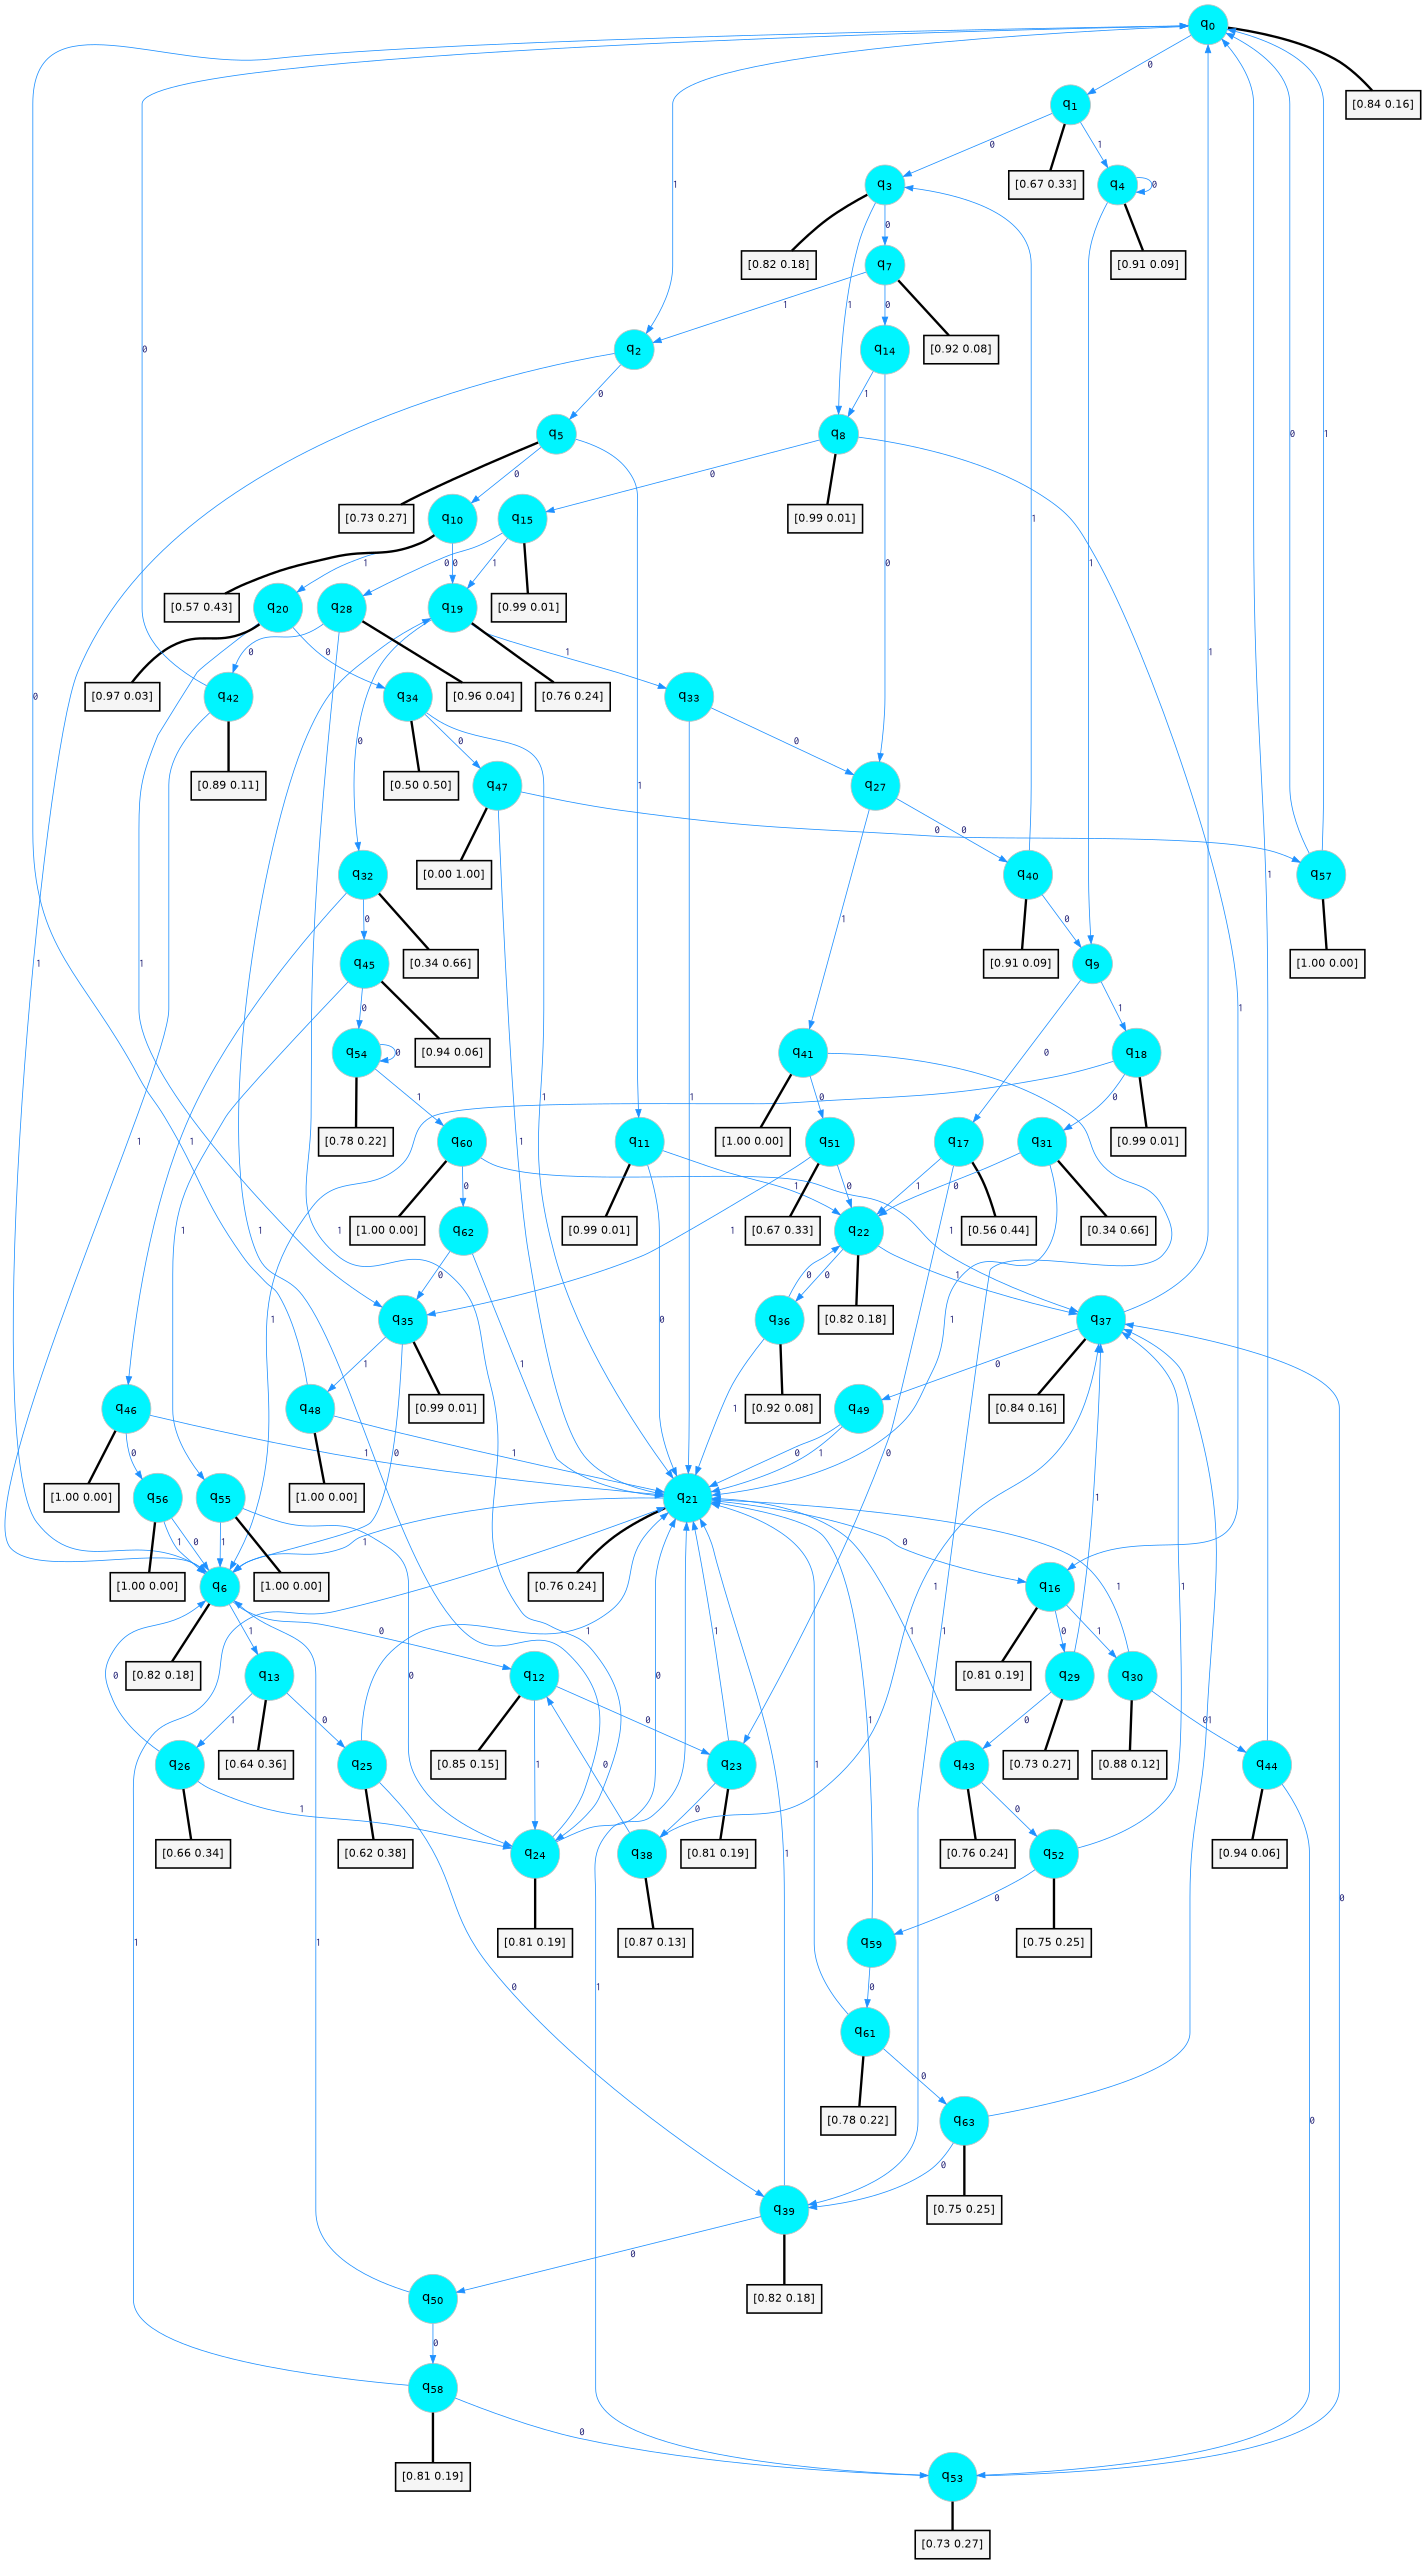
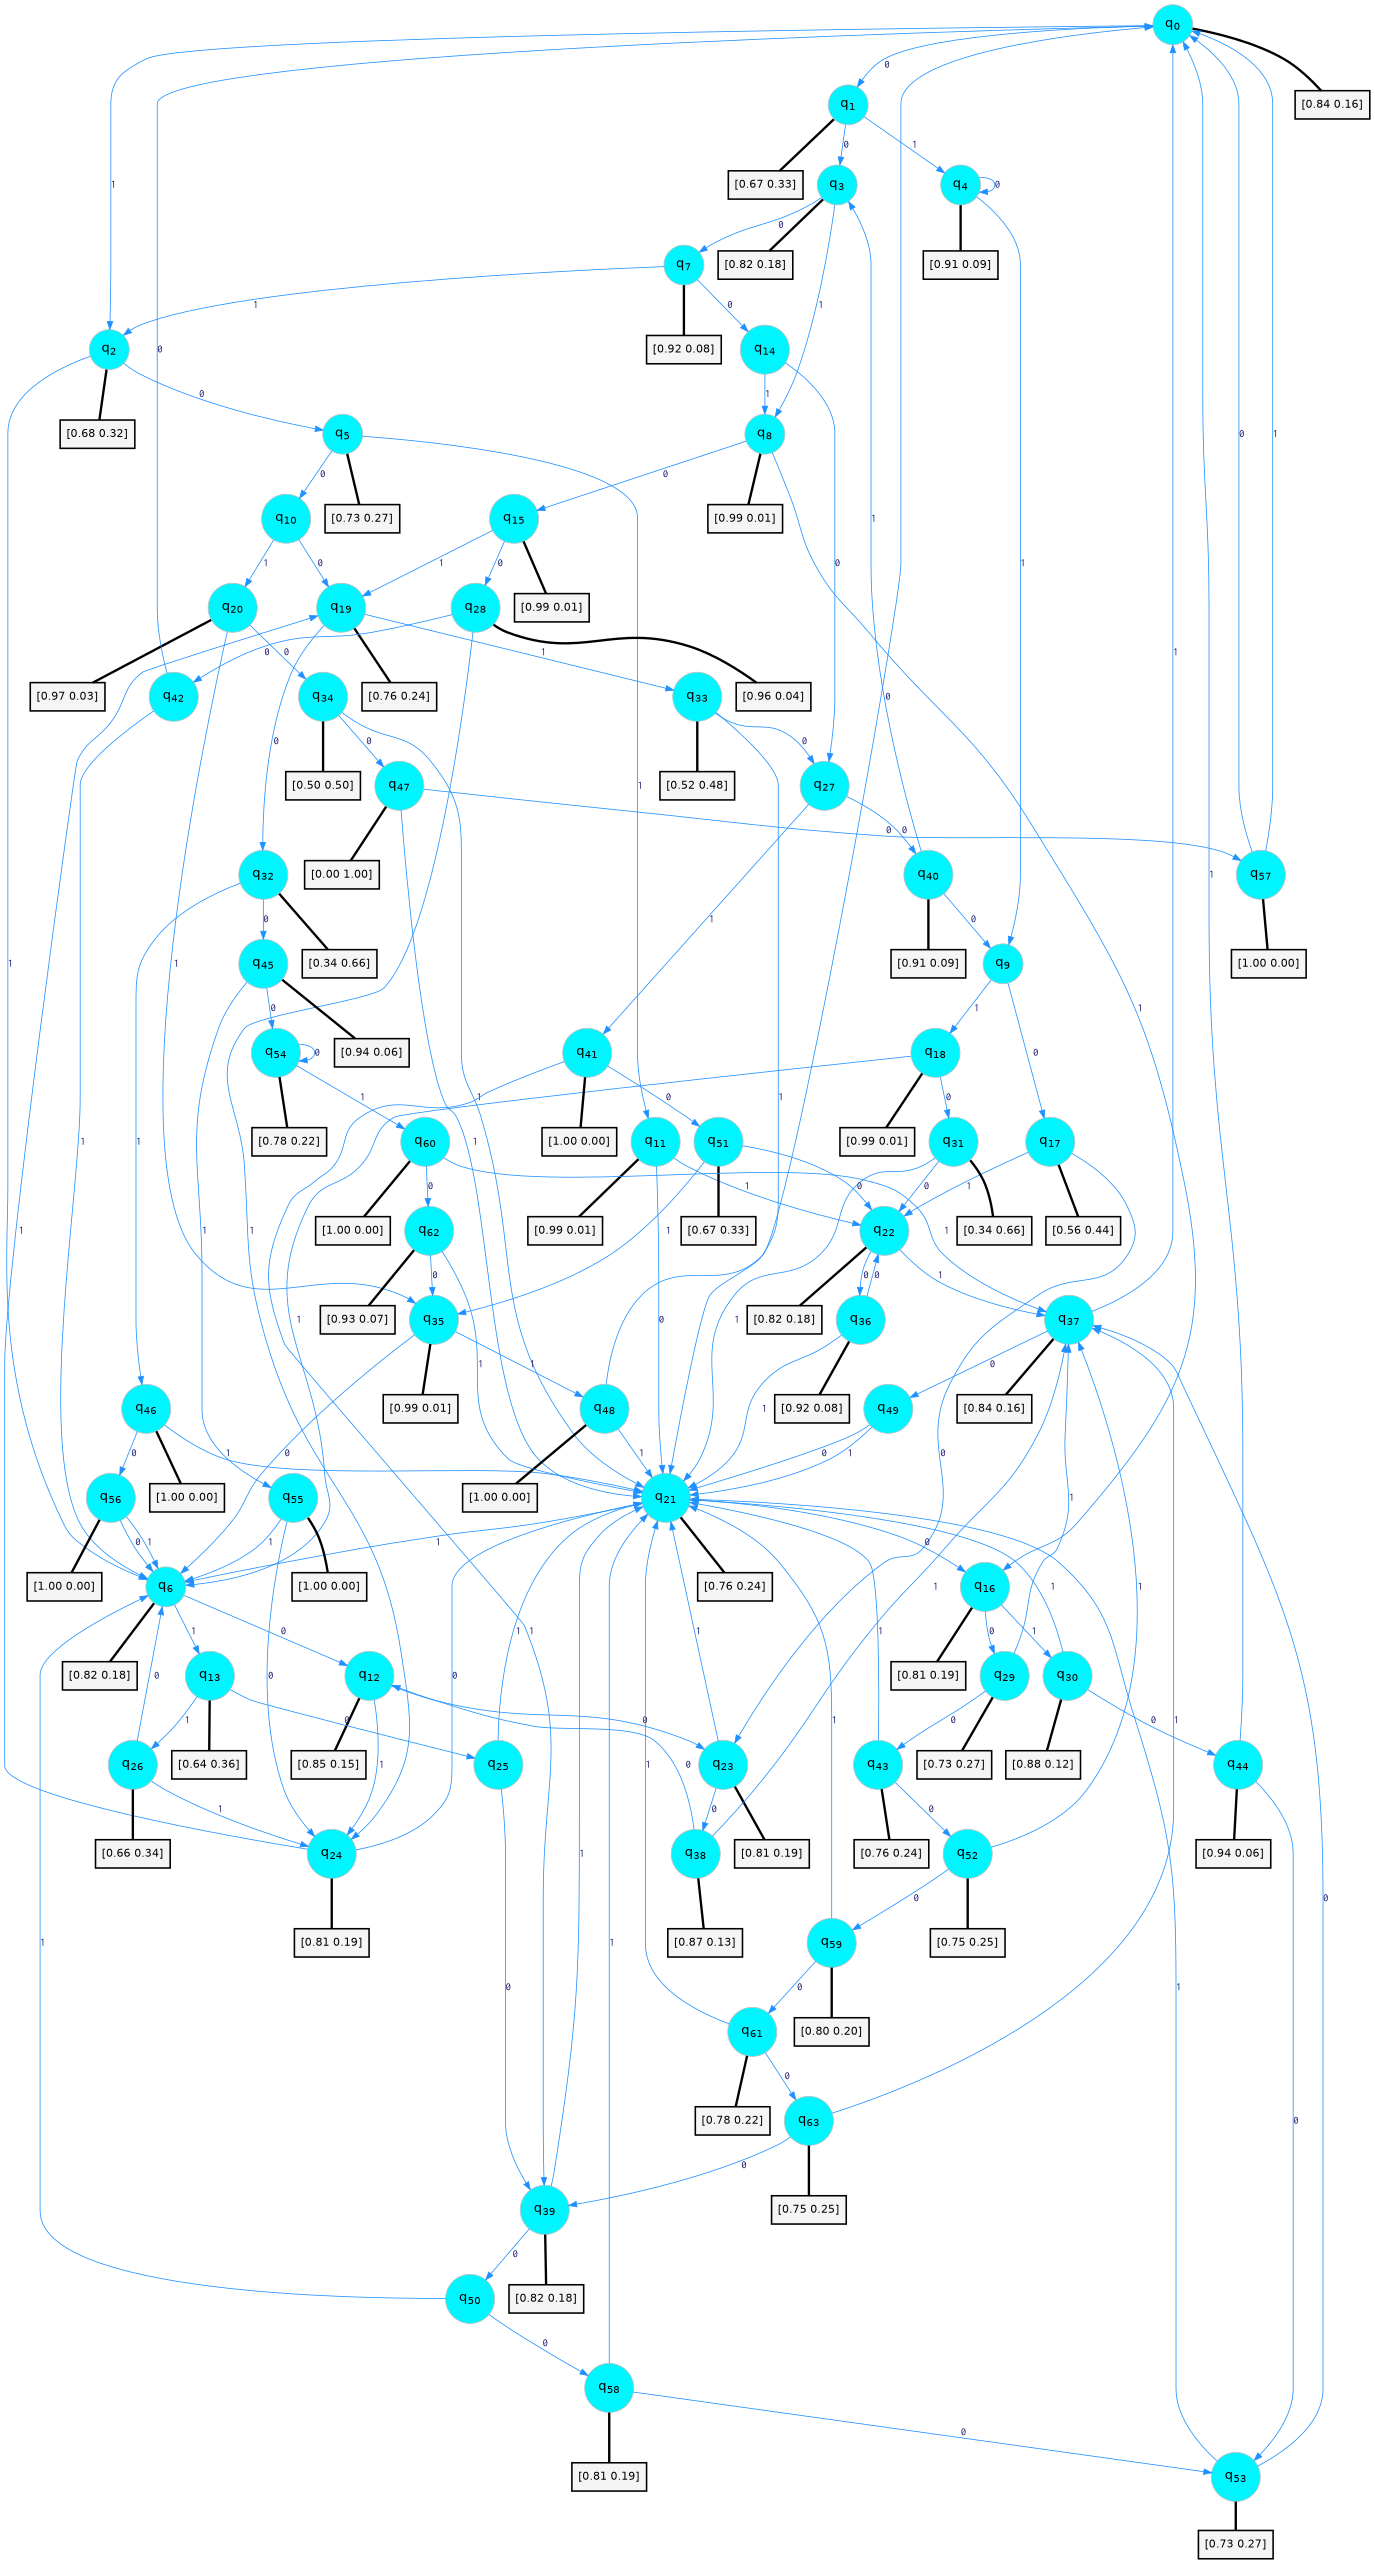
none -> (97, 434)
(202, 608) -> none
(229, 786) -> none
none -> (697, 786)
none -> (358, 1320)
(376, 1854) -> none
none -> (832, 2032)
